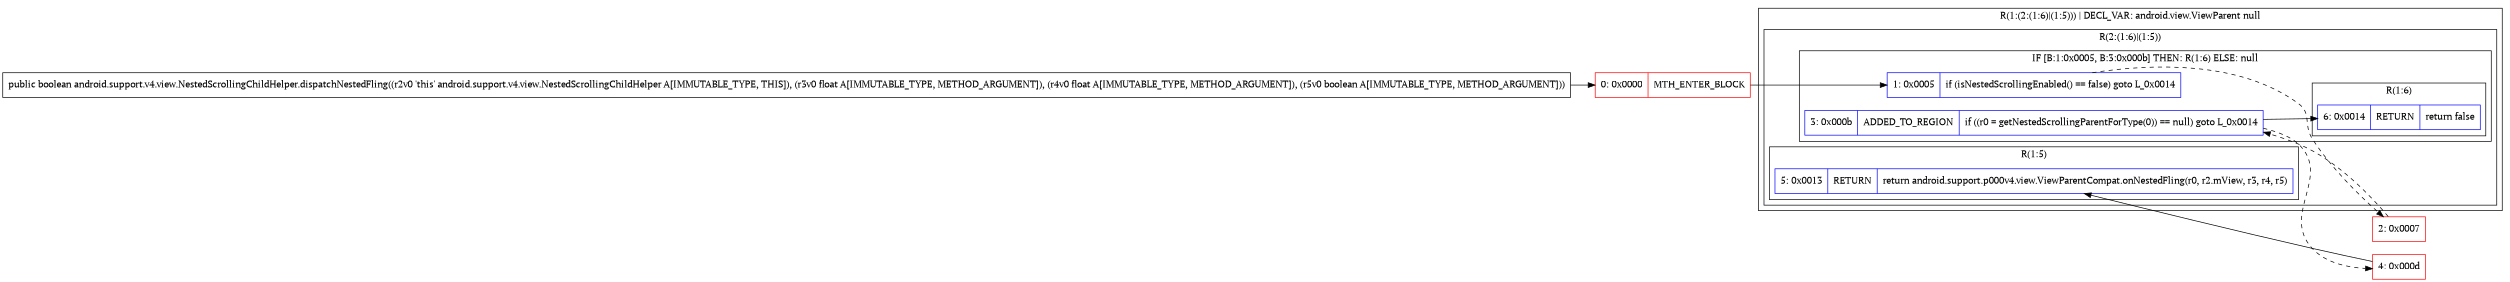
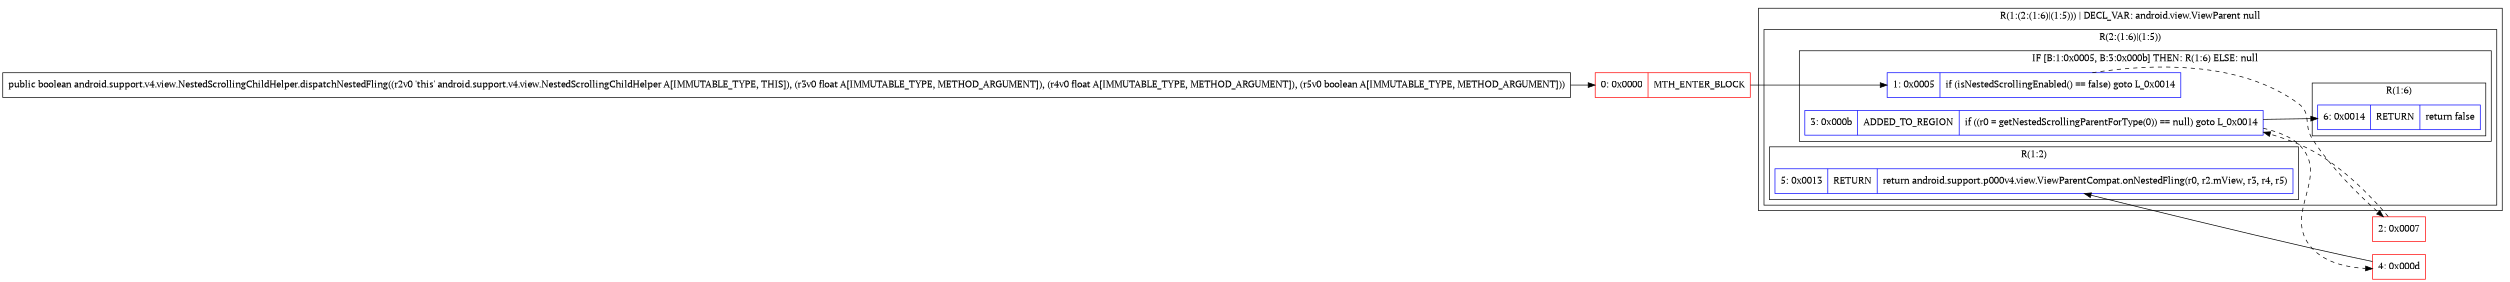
(2034, 155) -> (2034, 155)
